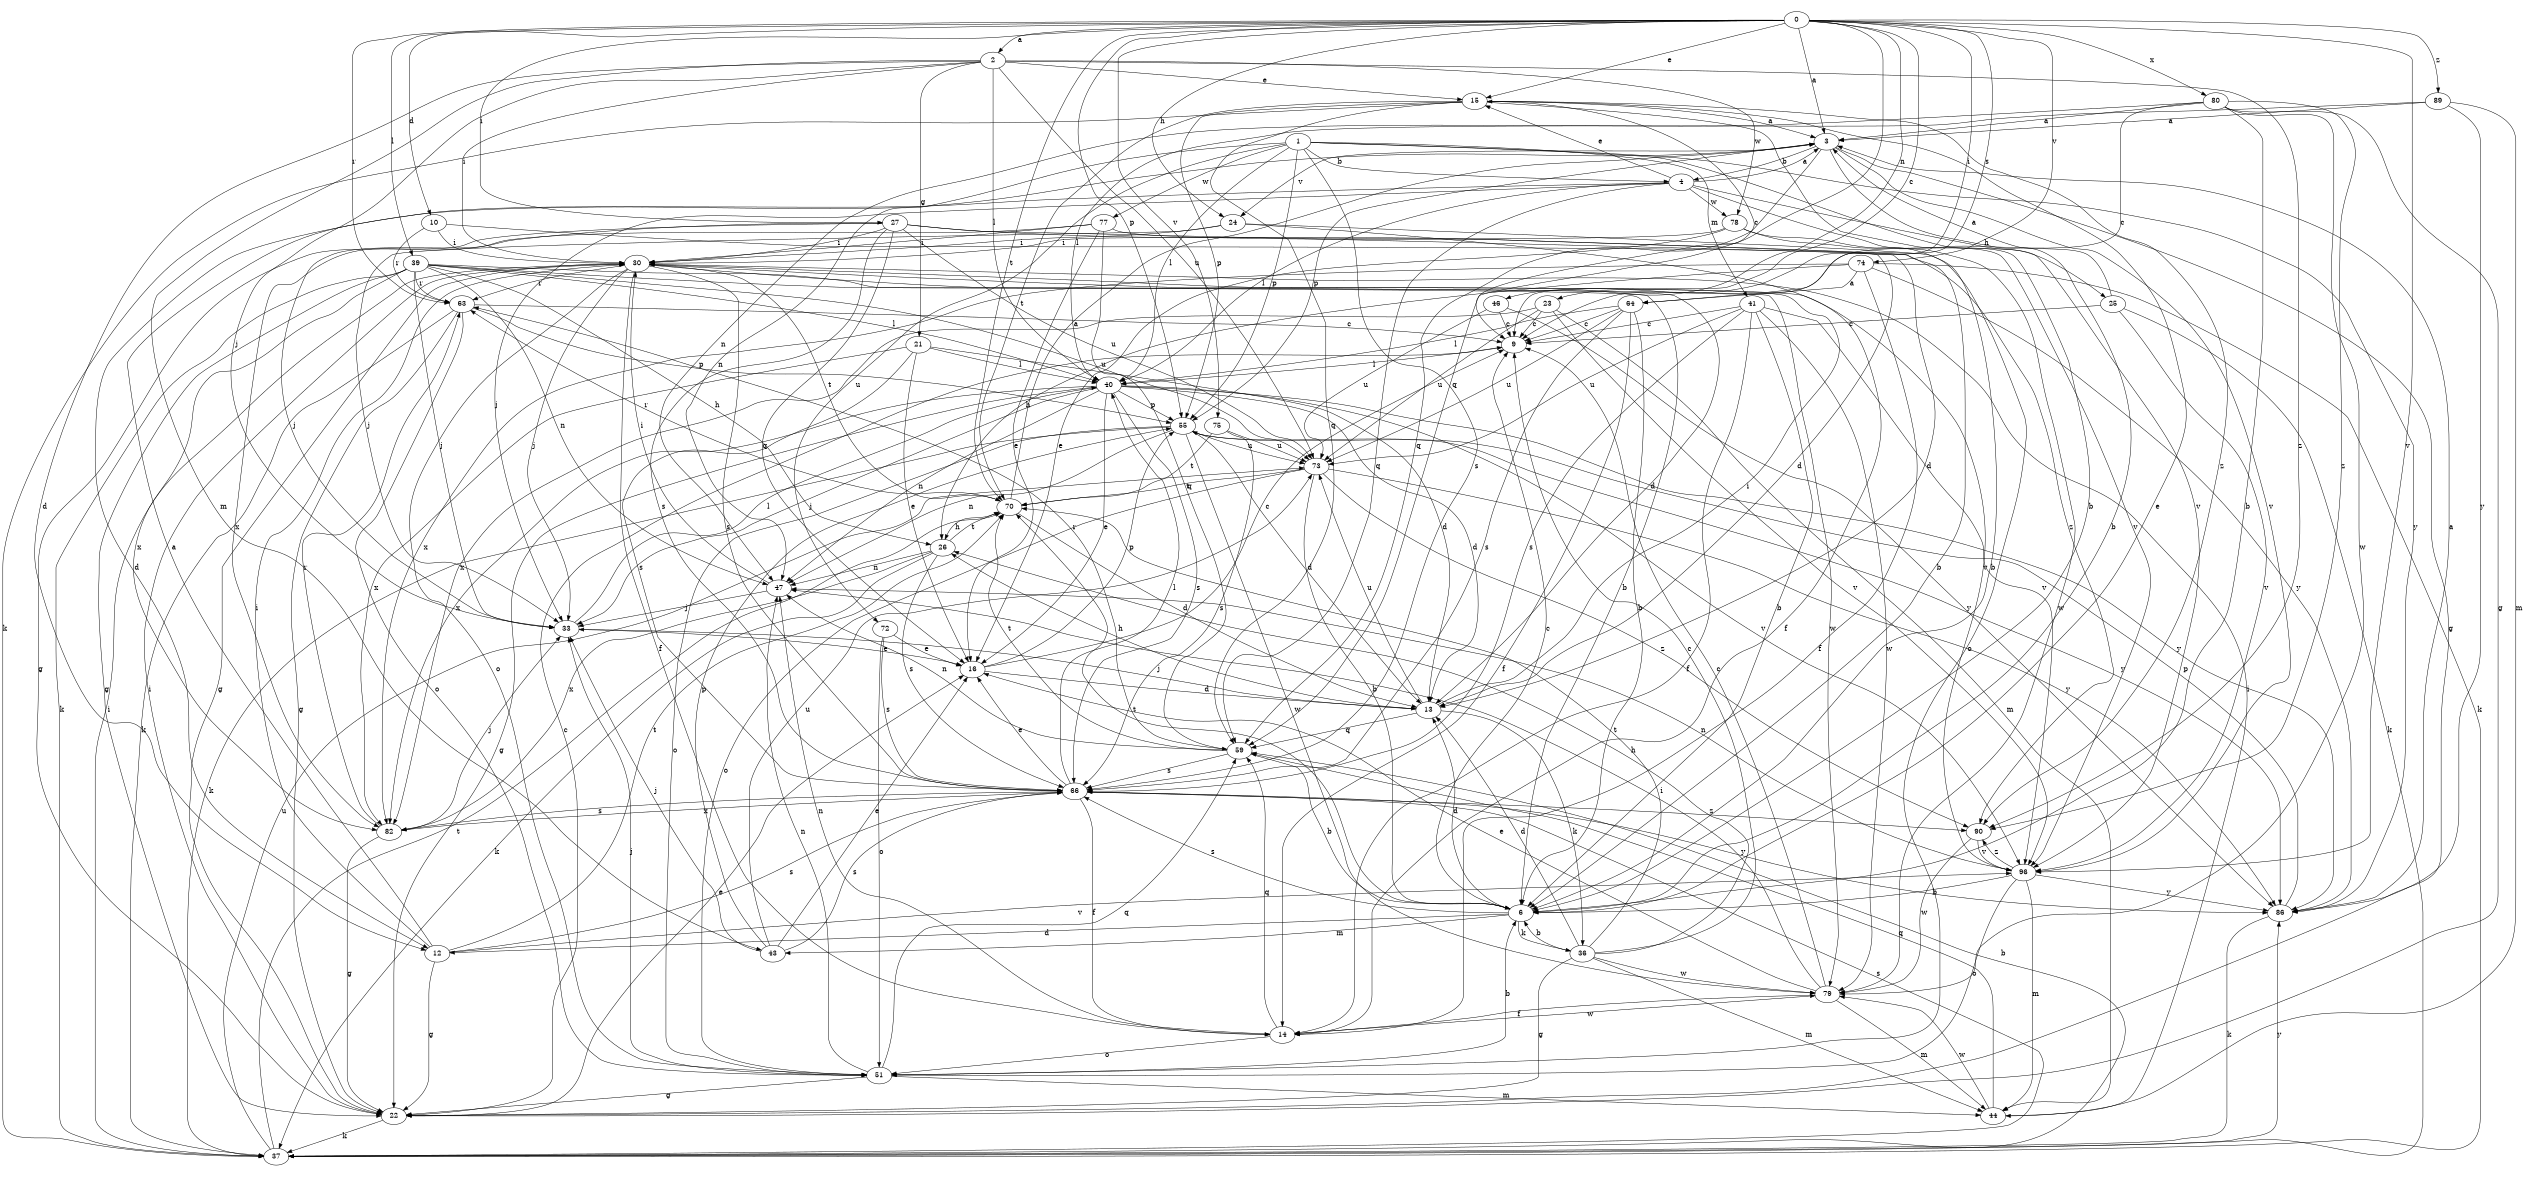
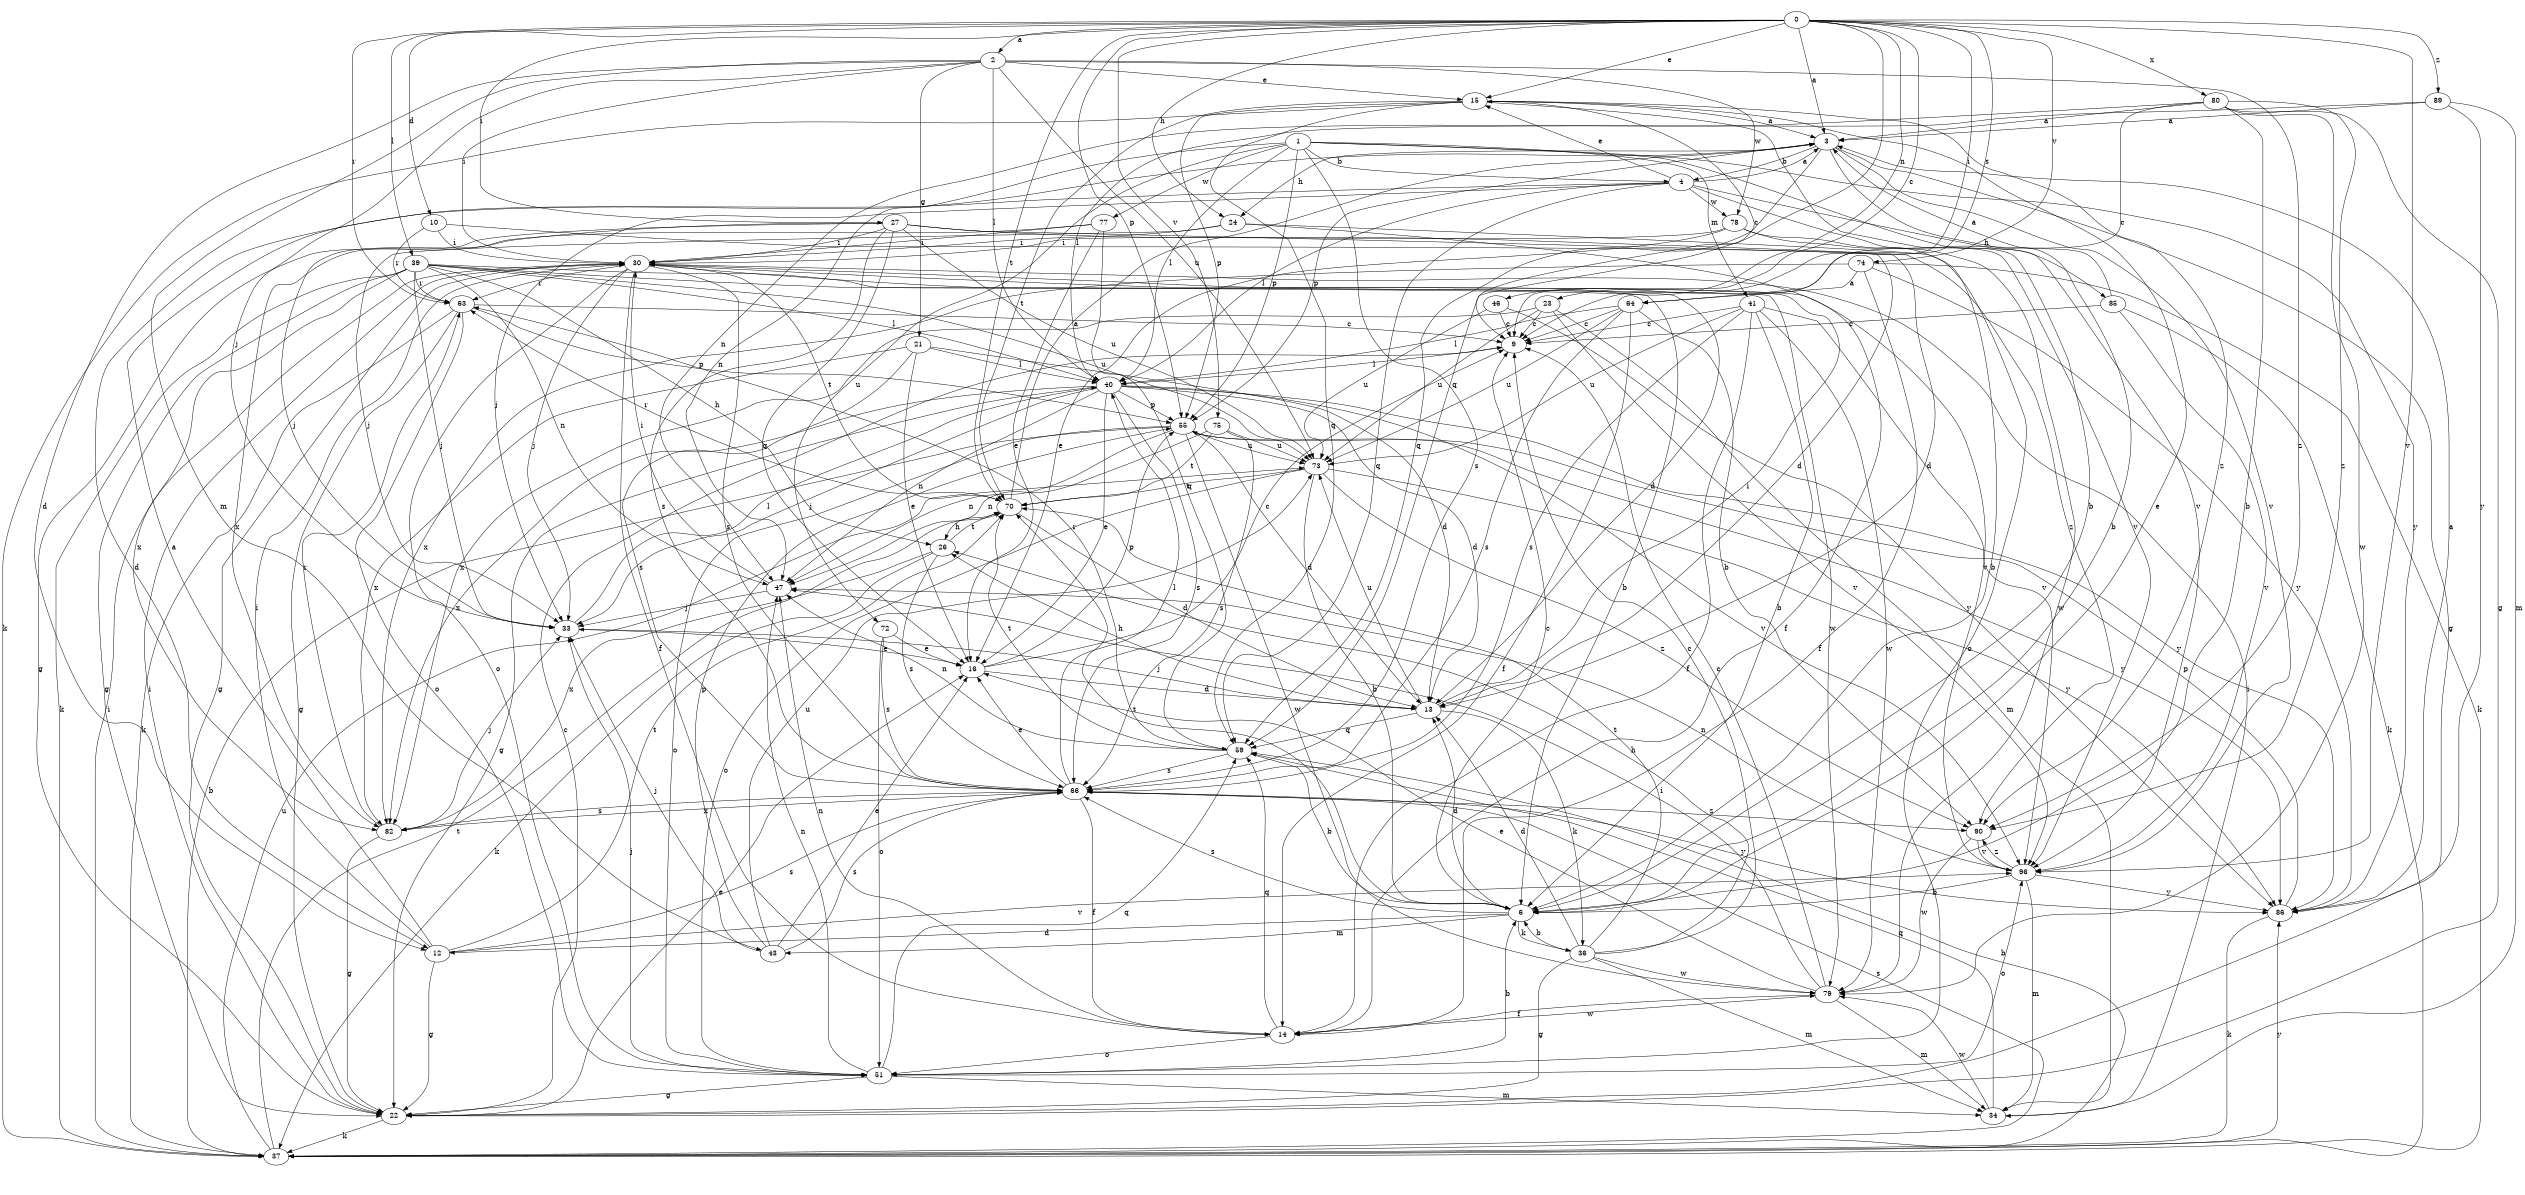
(1301, 182) -> (1301, 182)
(2113, 304) -> (2113, 304)
(1958, 309) -> none
(1349, 310) -> none
(863, 568) -> (986, 500)
(1640, 626) -> (1735, 593)
(211, 791) -> (211, 791)
(1509, 1073) -> (1521, 1072)
(1993, 1116) -> (1993, 1116)
